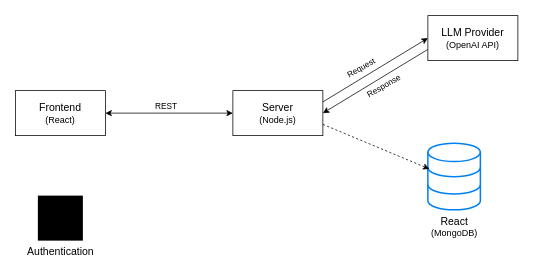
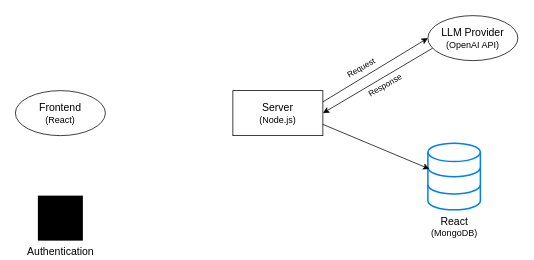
(473, 38) -> (473, 38)
(60, 113) -> (60, 113)
(111, 113) -> none
(373, 145) -> (373, 145)
